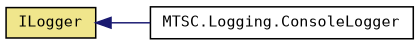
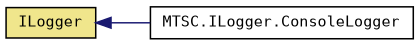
(282, 23) -> (282, 23)
